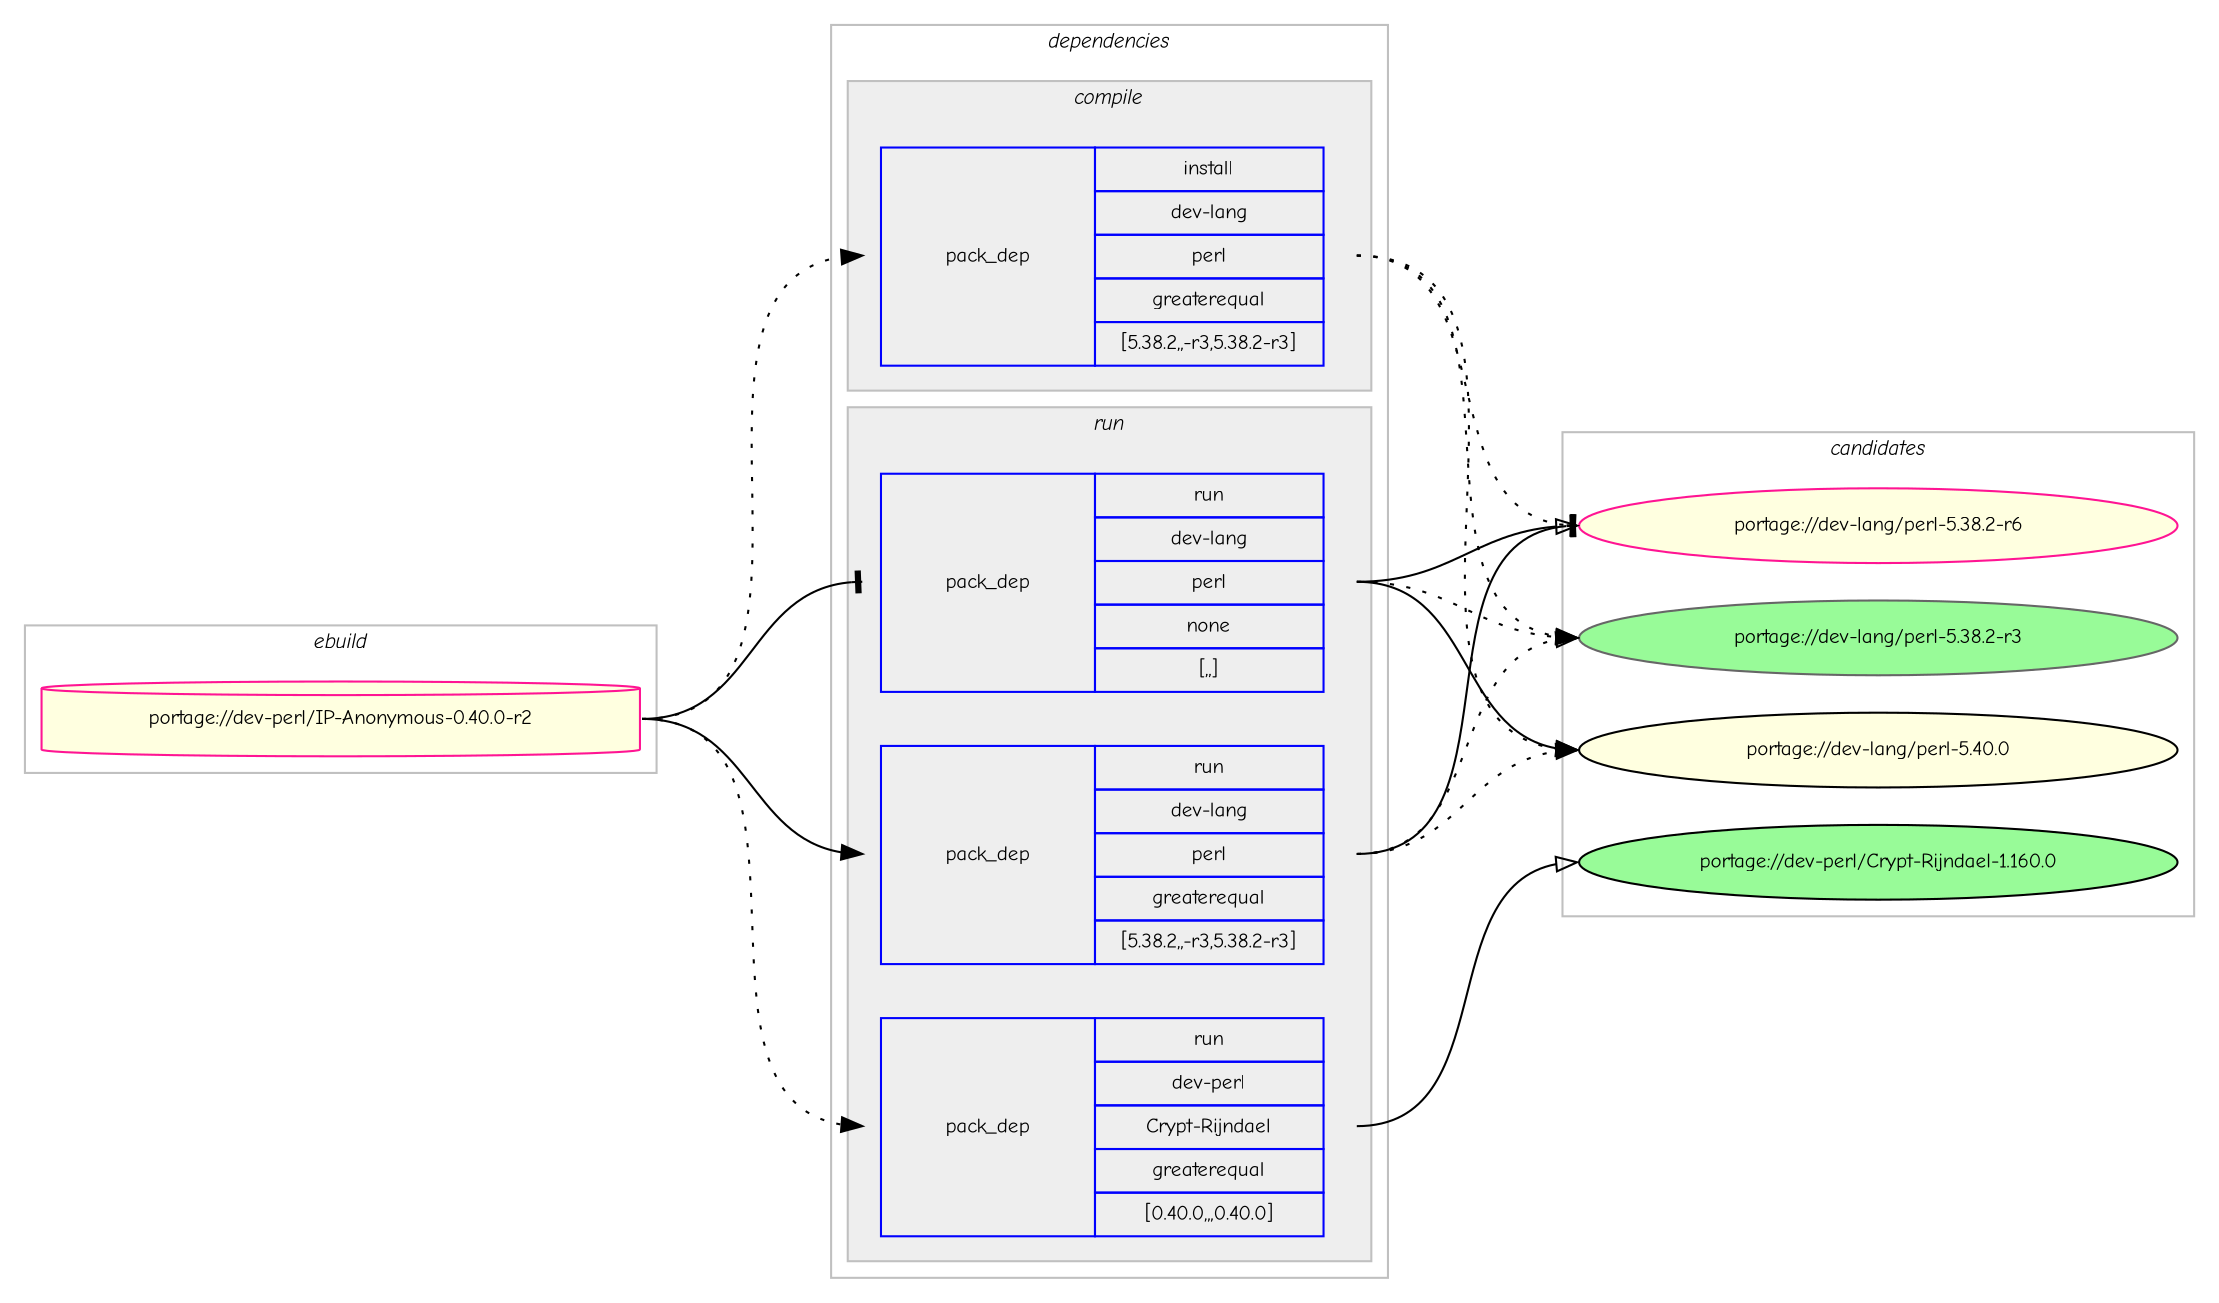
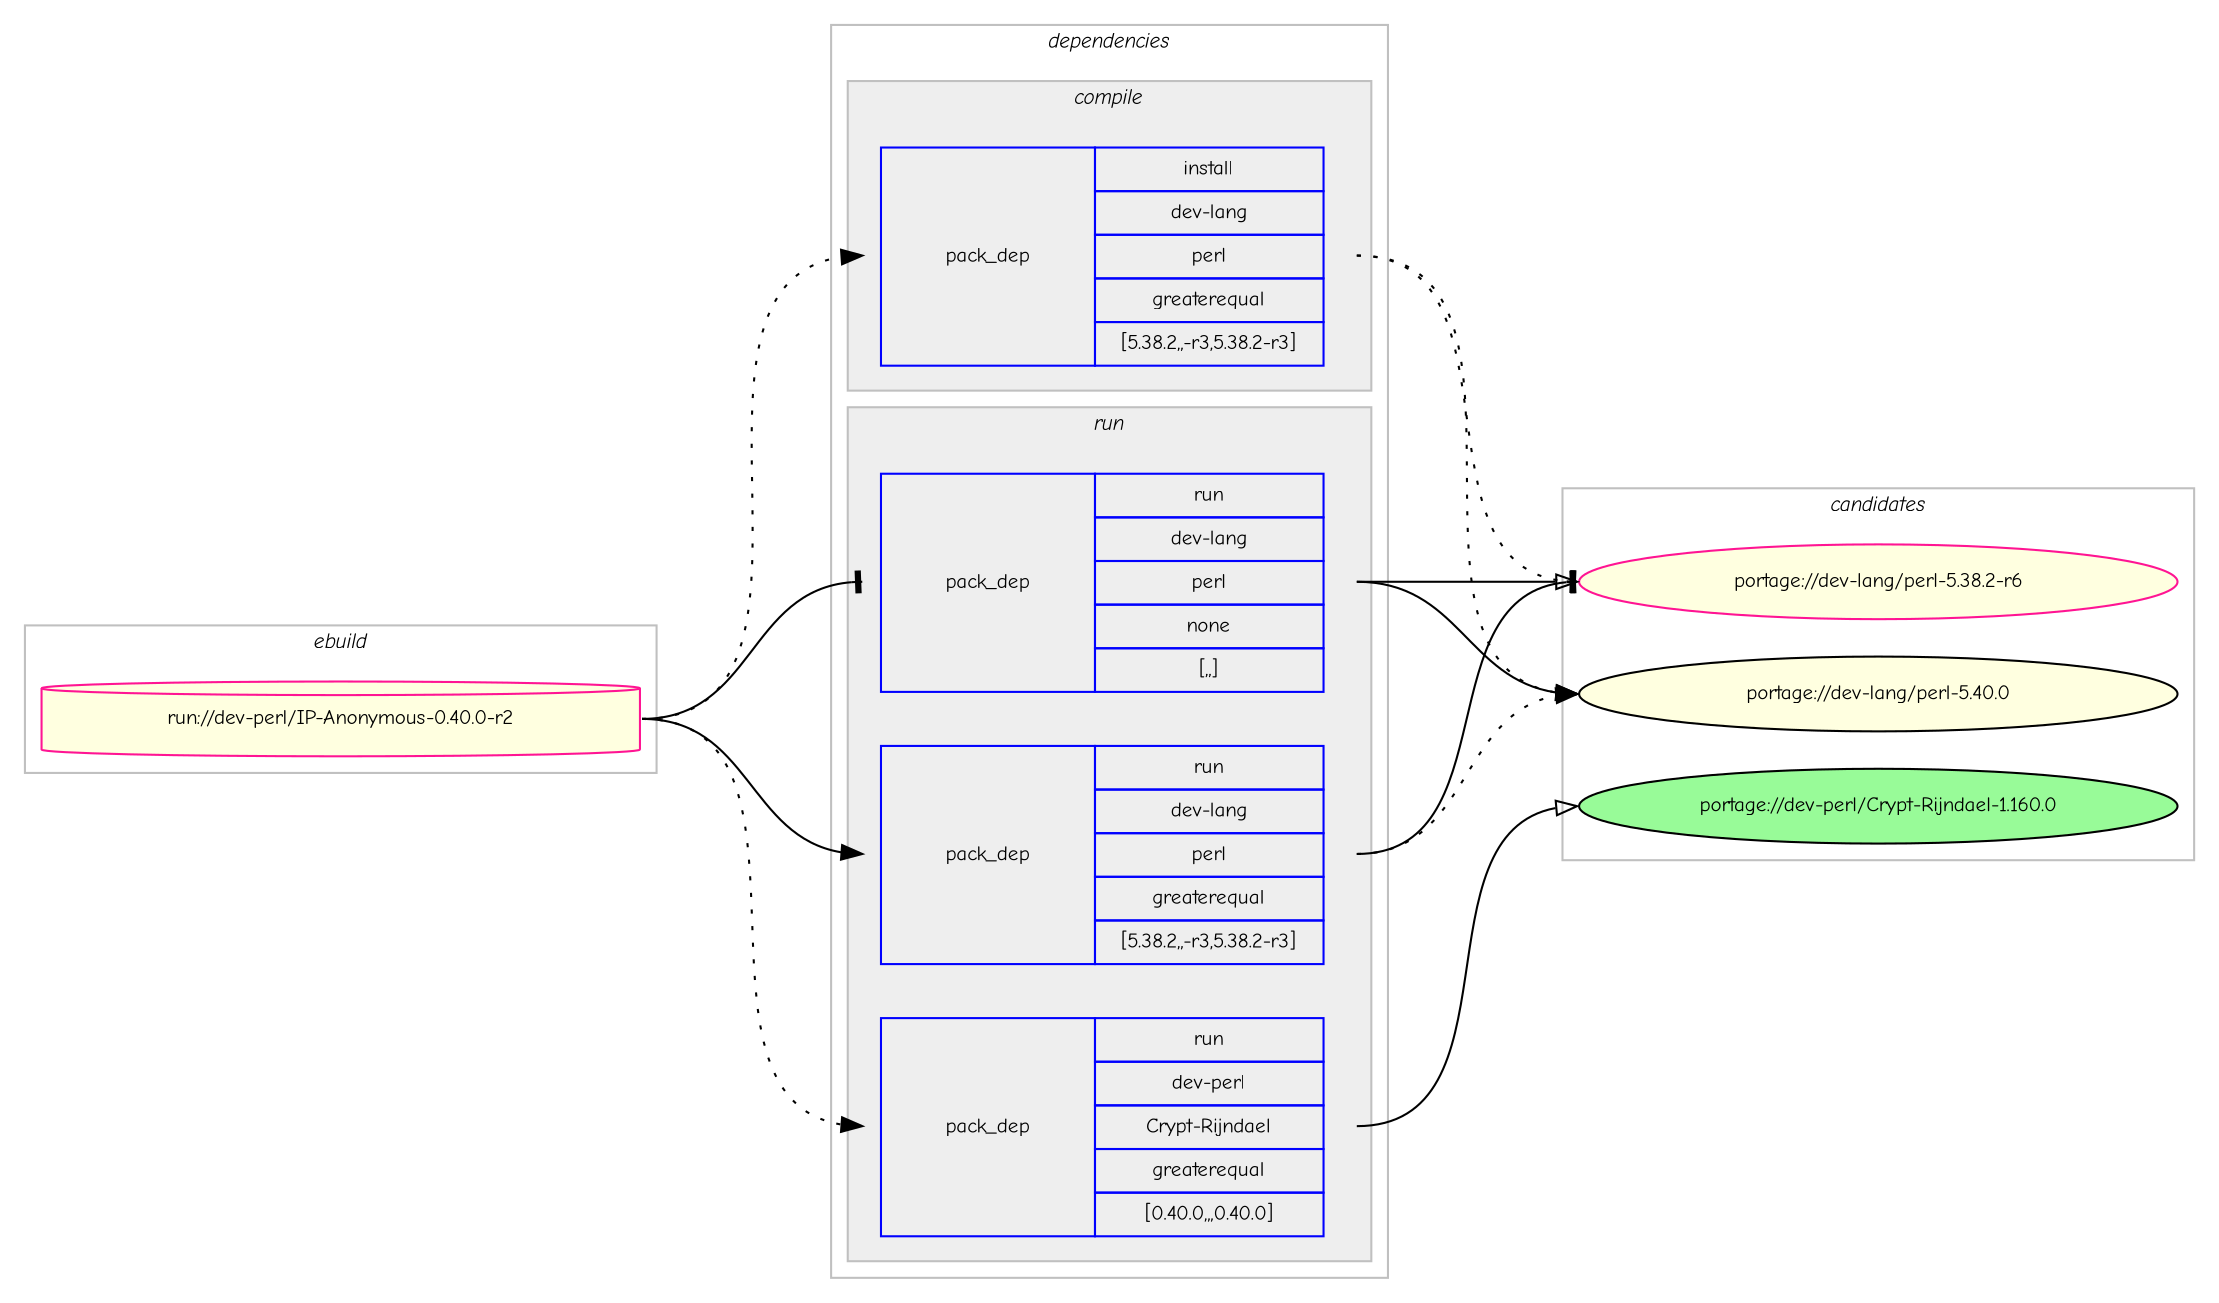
(1878, 638) -> none
(341, 719) -> (341, 719)
